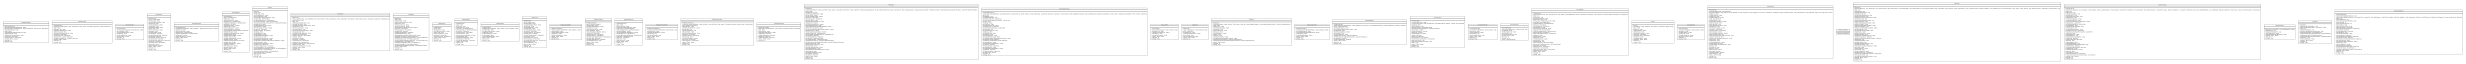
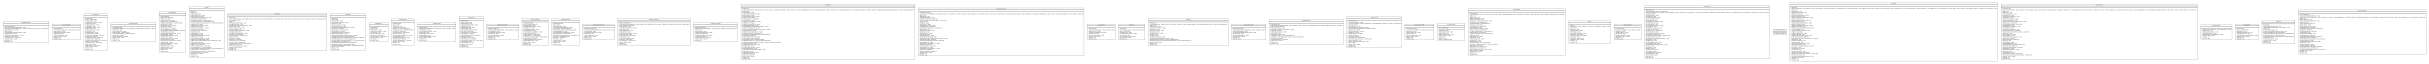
(82, 32) -> none
none -> (2247, 32)
